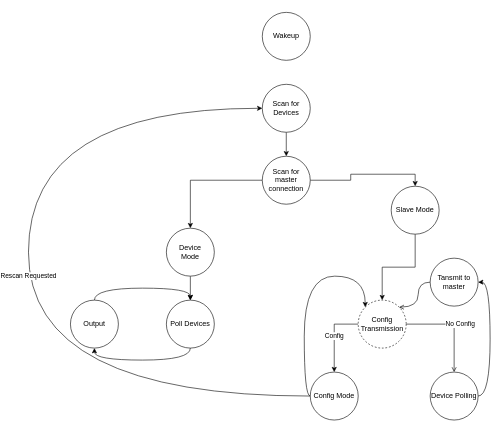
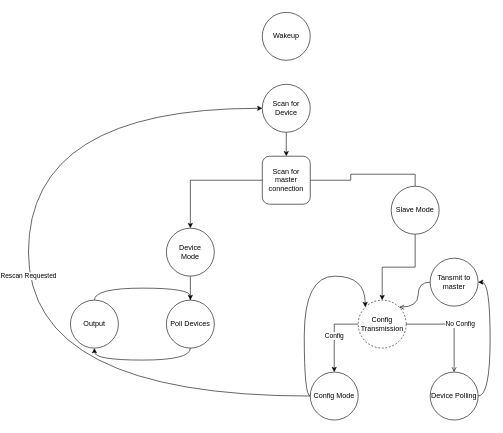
(287, 108) -> (287, 108)
(287, 180) -> (287, 180)
(416, 180) -> (416, 182)
(191, 292) -> (191, 298)
